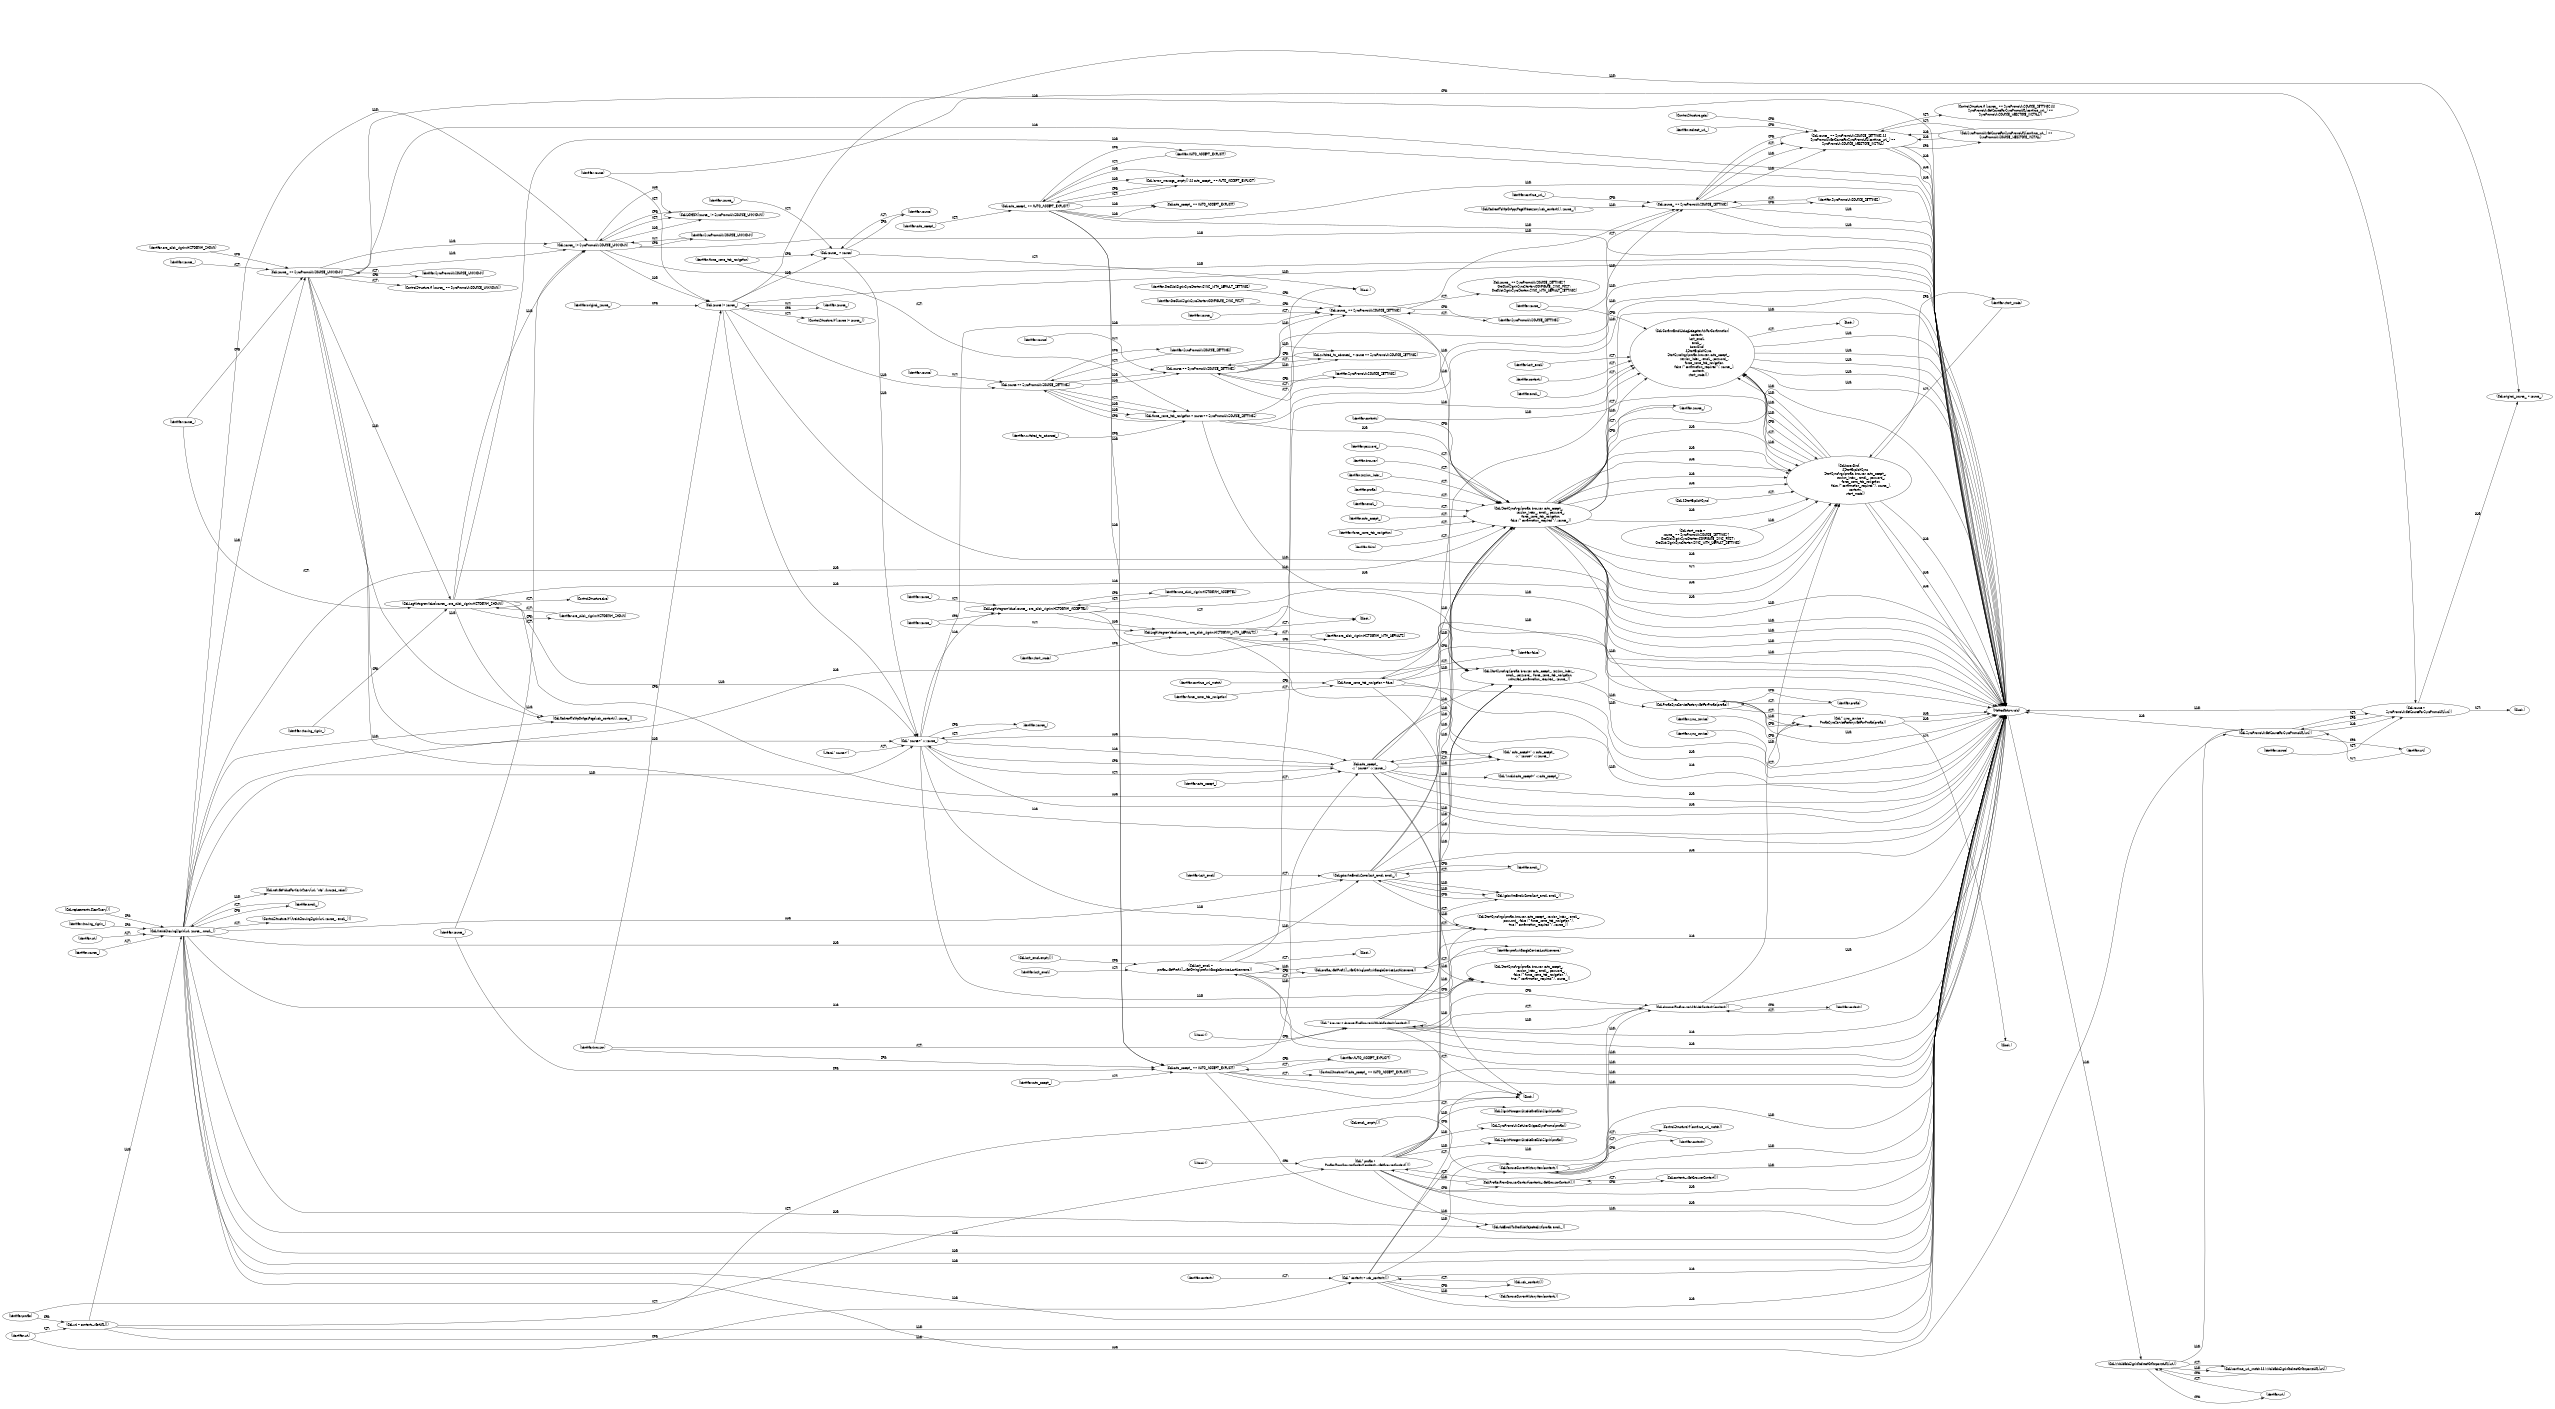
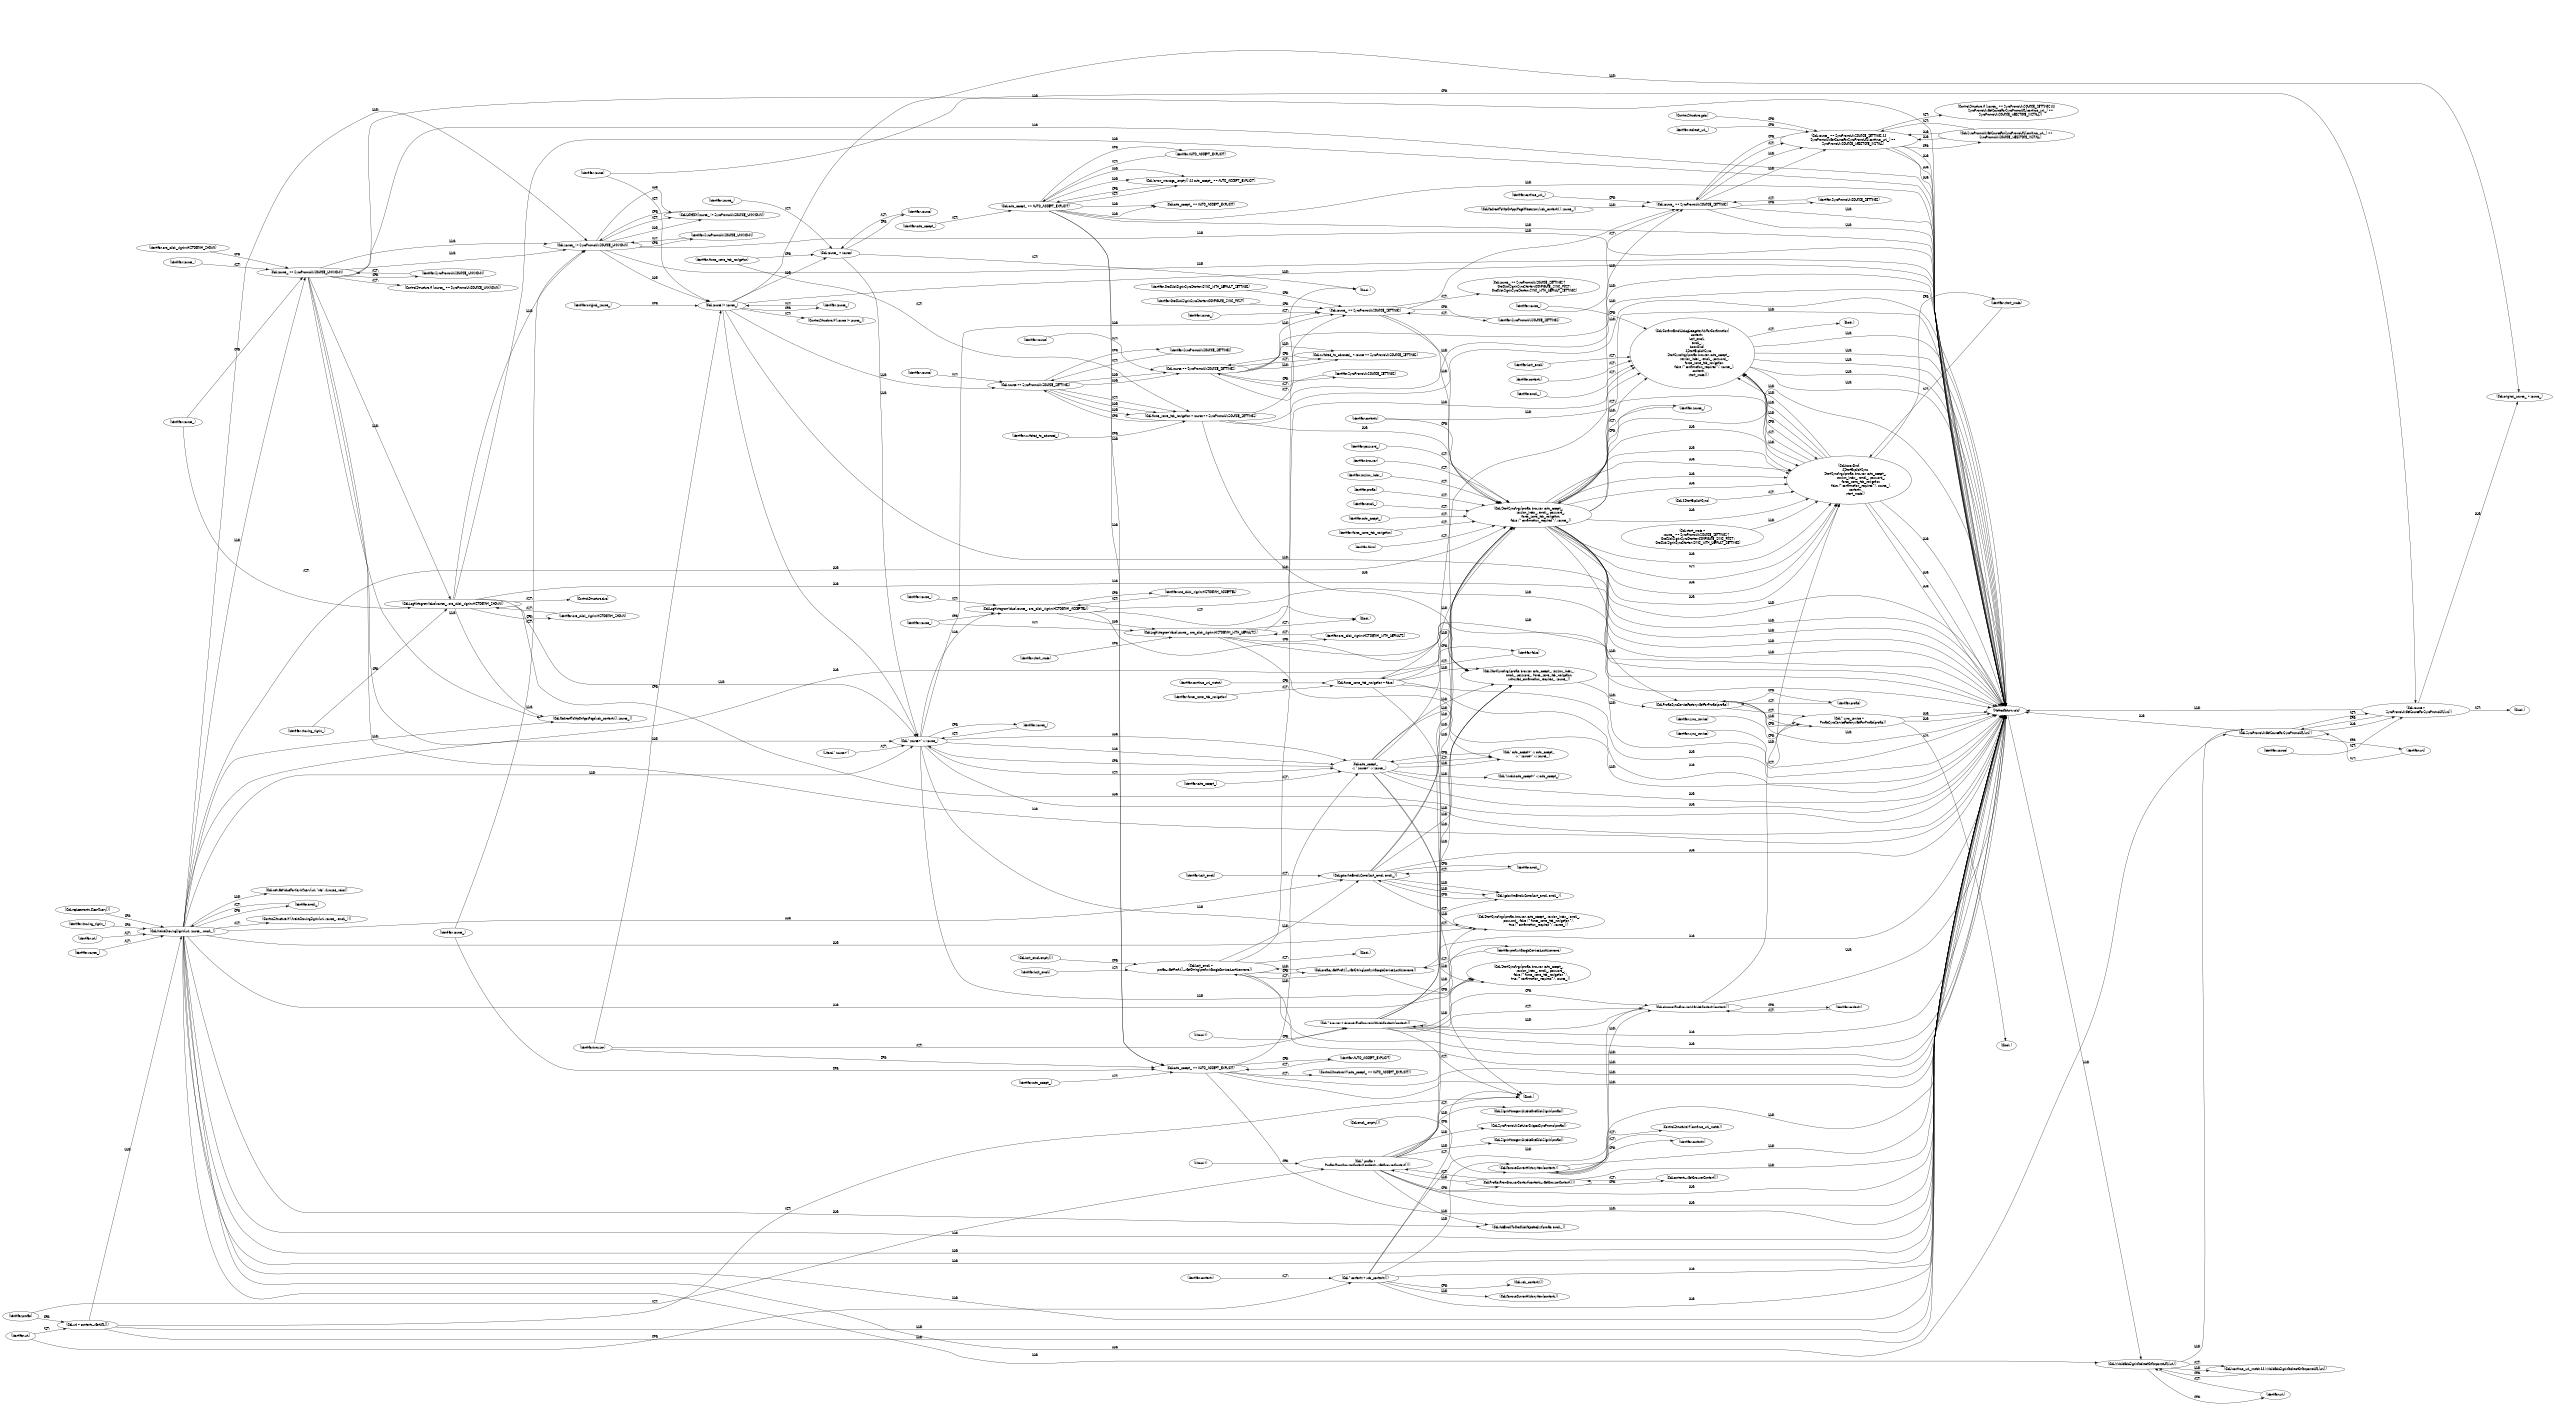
(1454, 1280) -> none
none -> (980, 1360)
